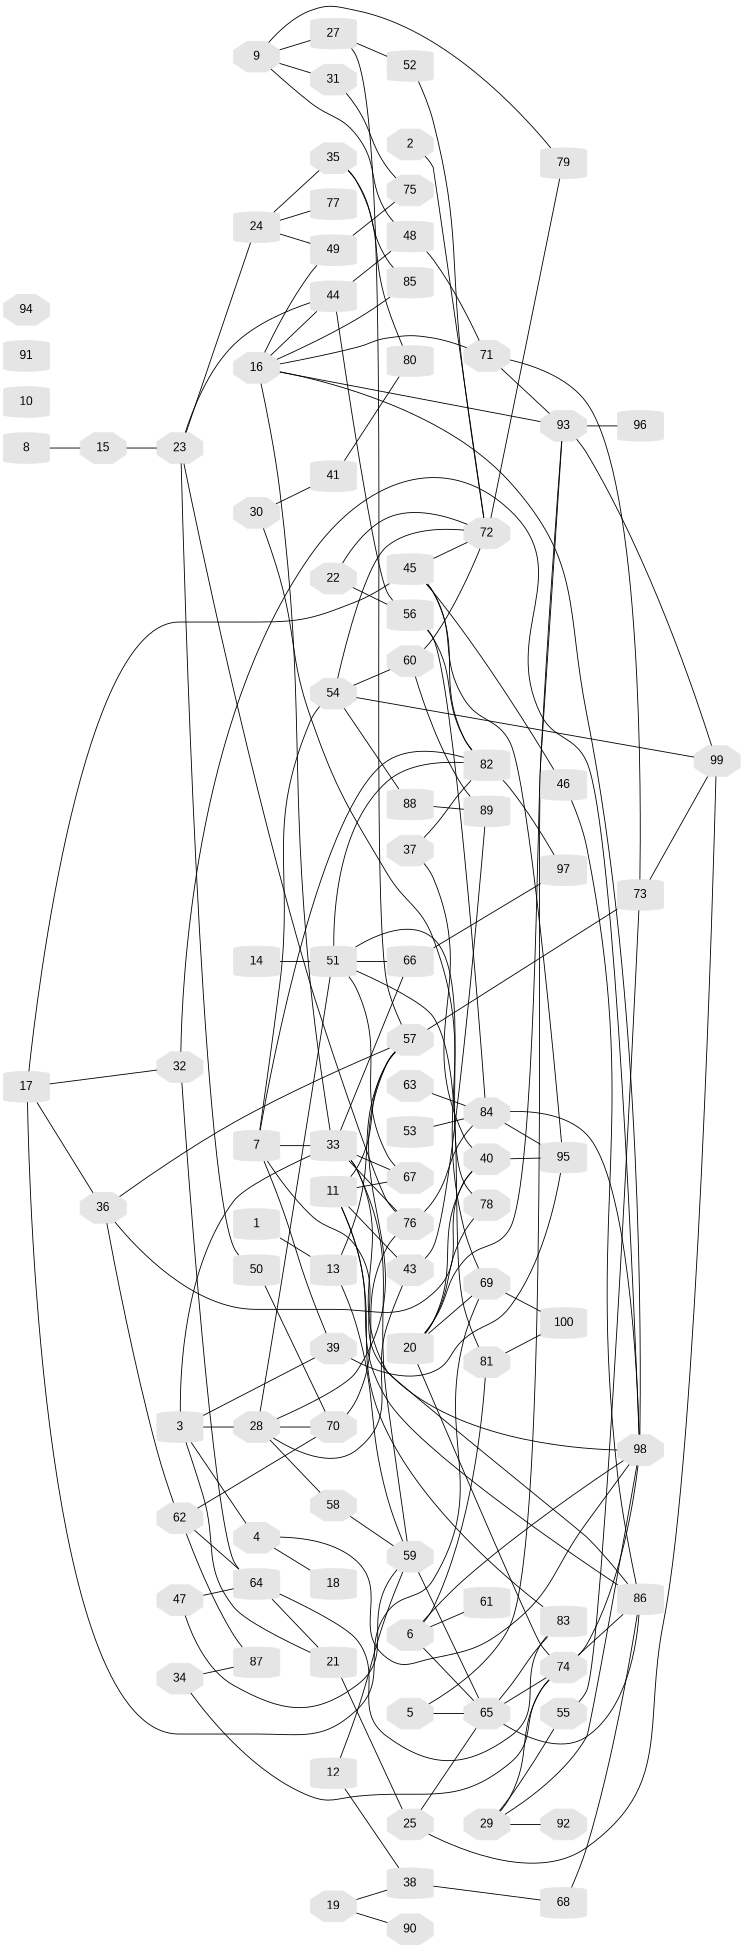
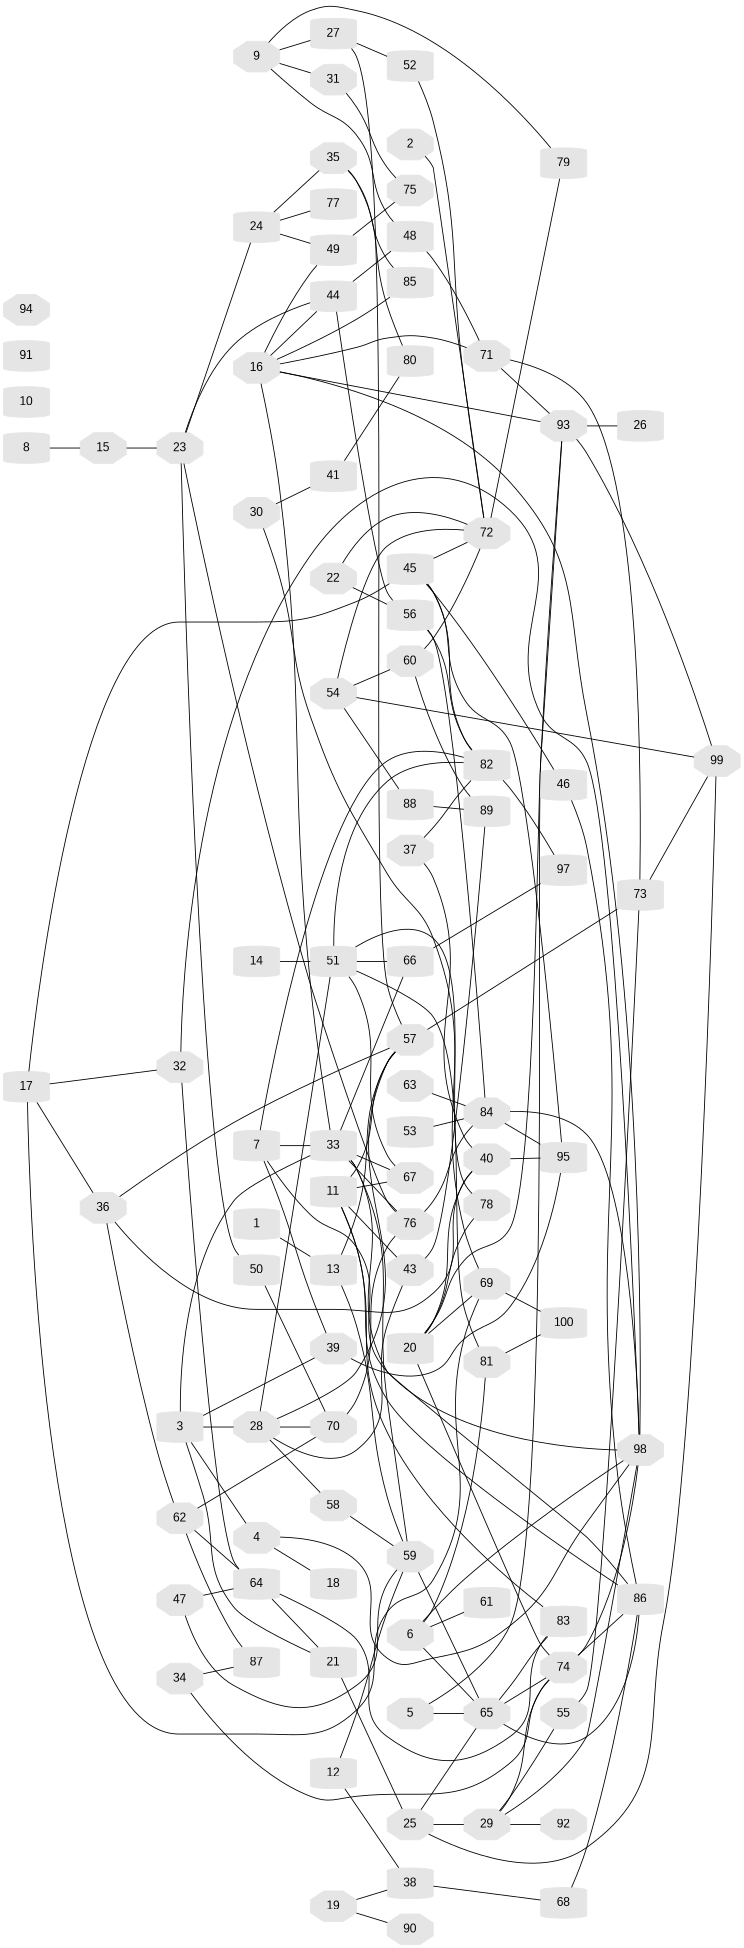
(640, 426) -> (640, 426)
(284, 916) -> none
none -> (449, 1824)
